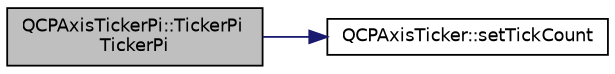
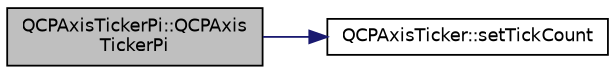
(135, 37) -> (135, 37)
